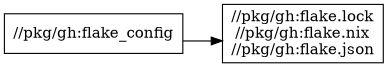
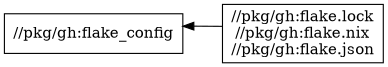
(197, 41) -> (208, 26)
